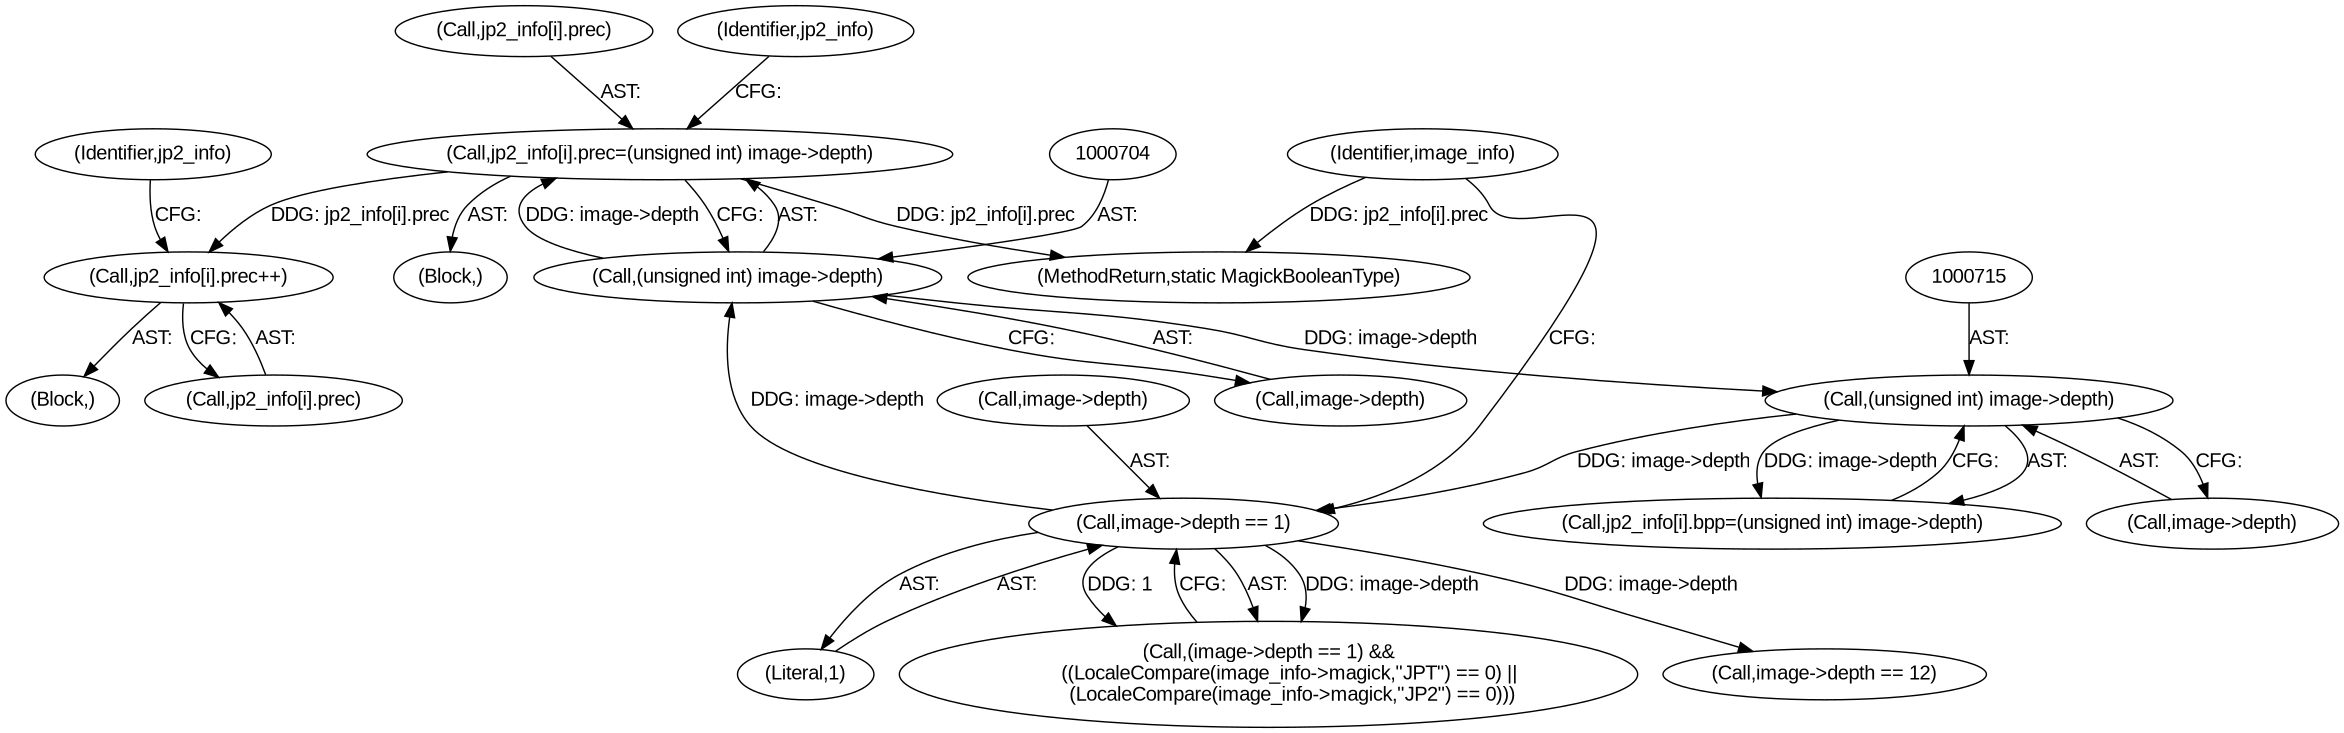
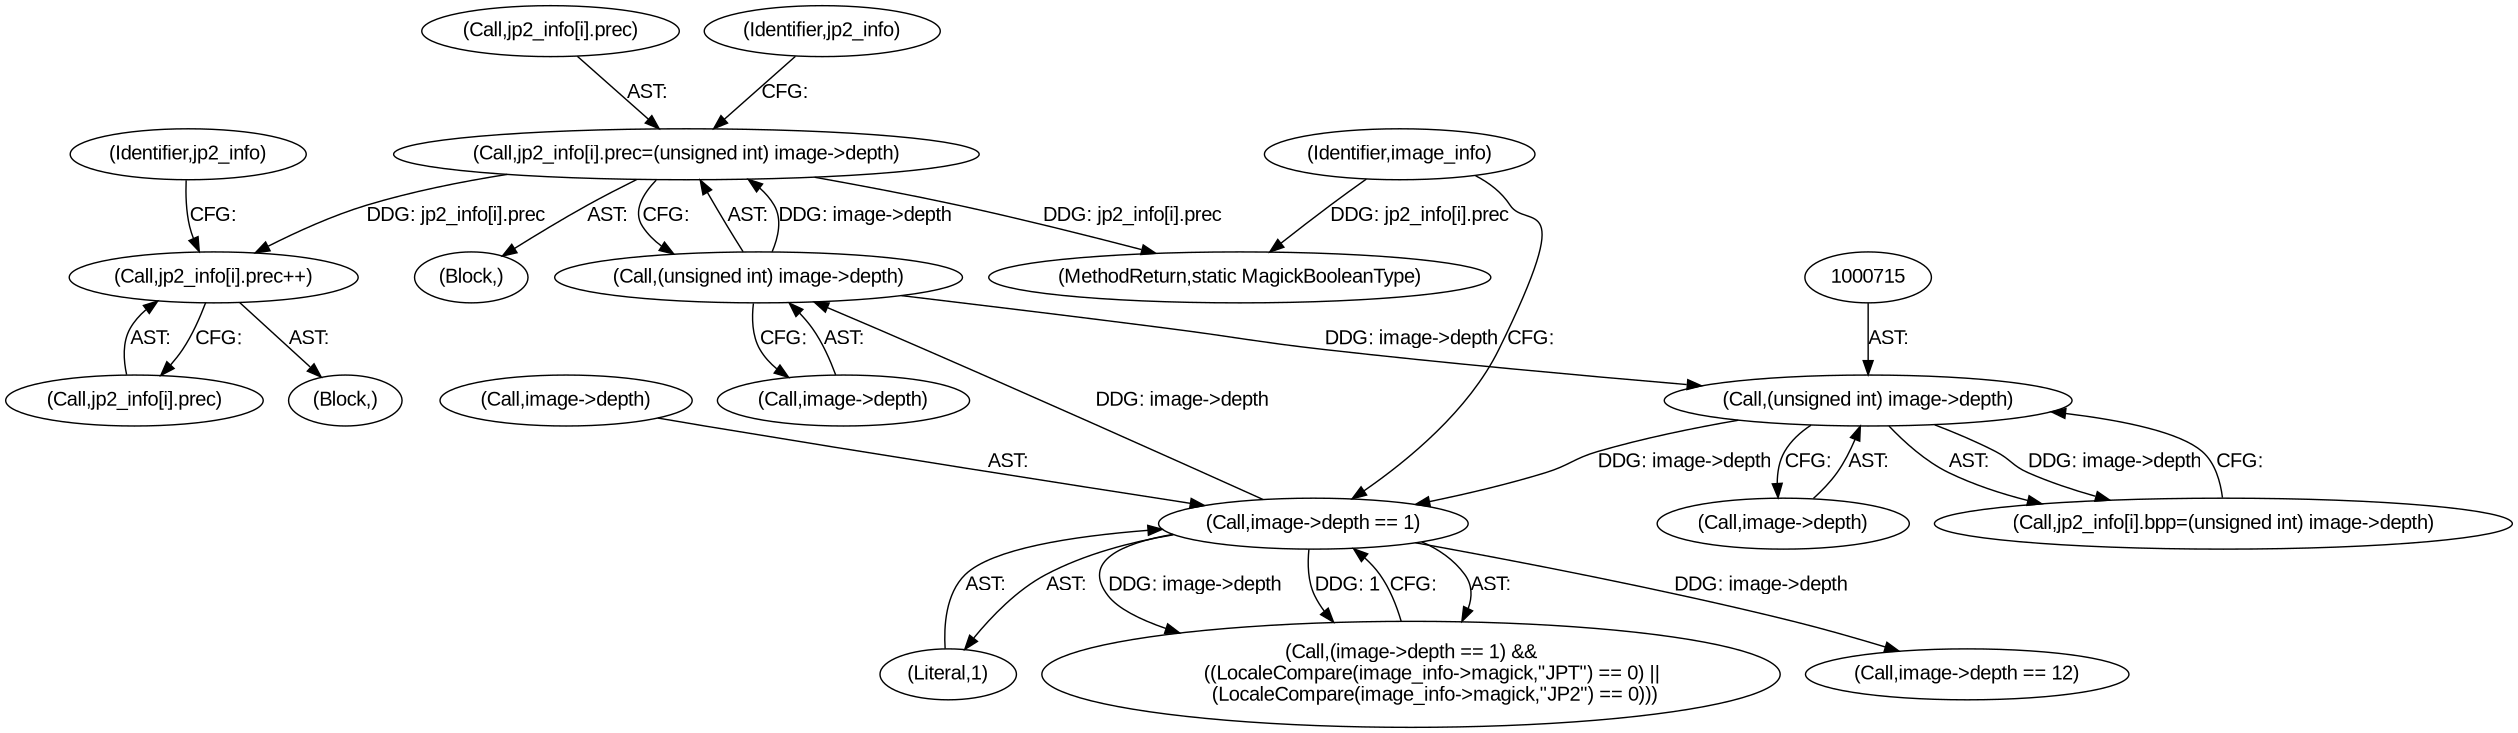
(1113, 154) -> none
